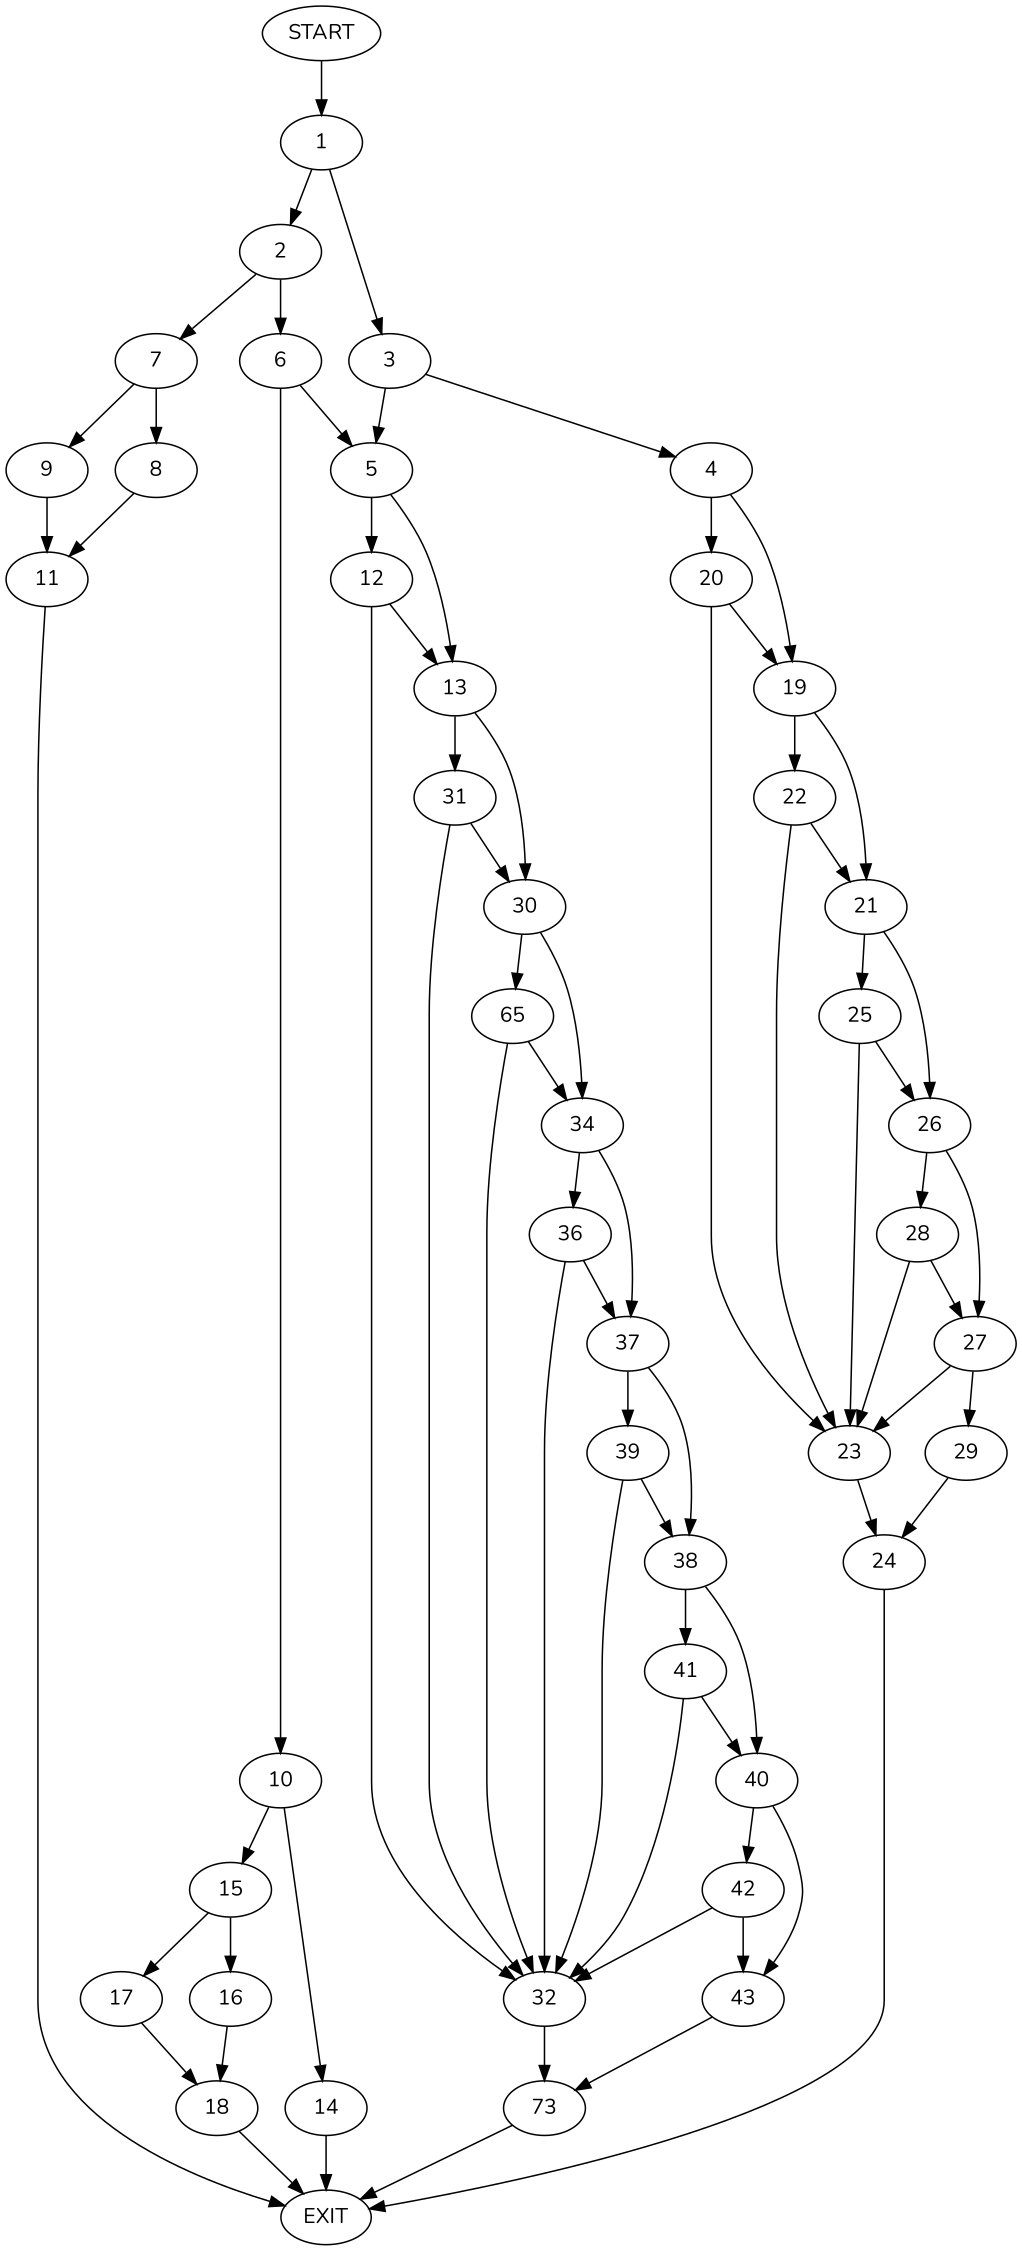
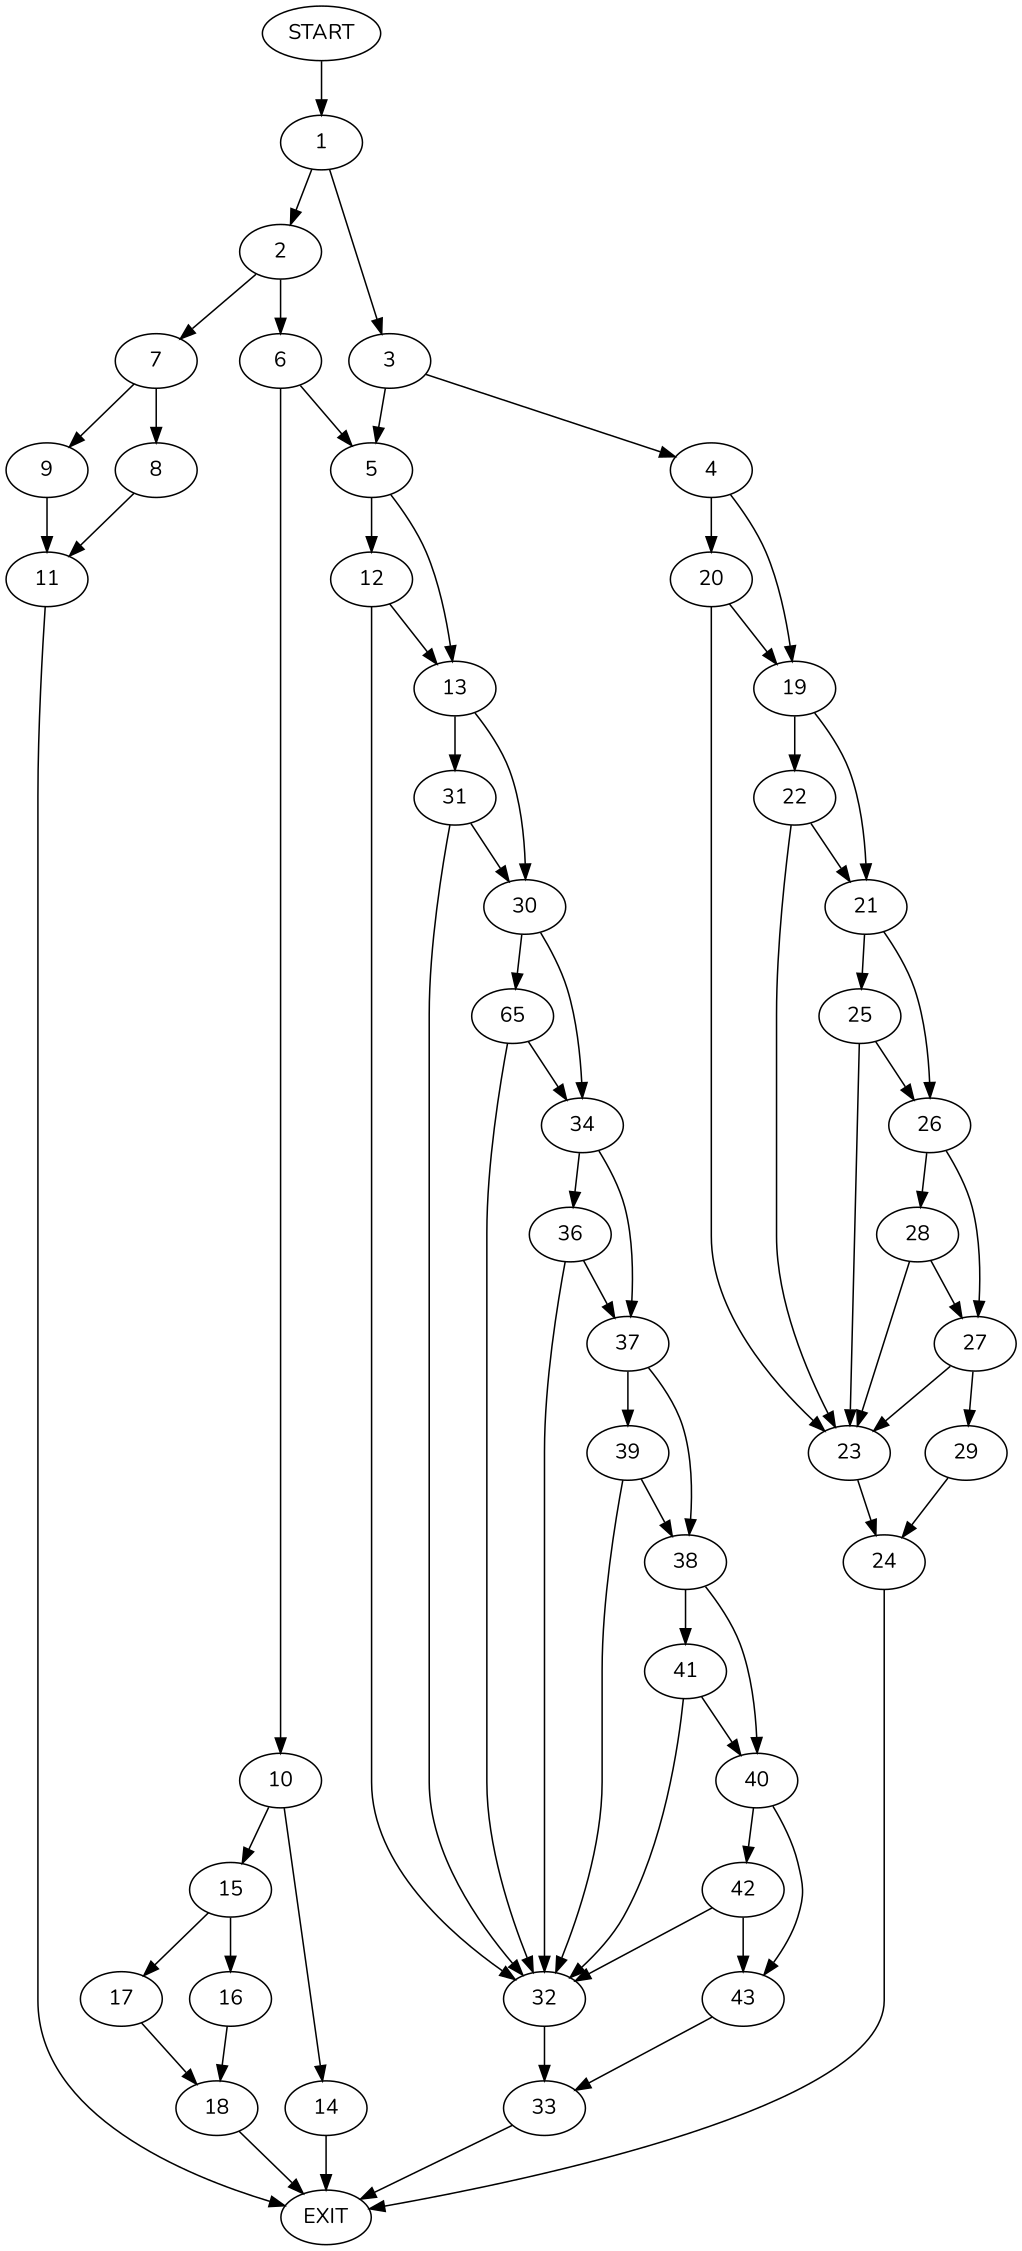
(544, 2108) -> (544, 2108)
